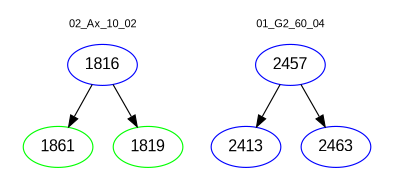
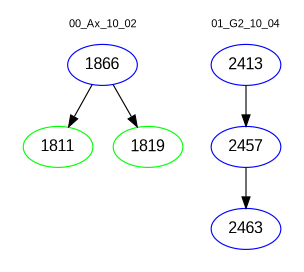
(103, 24) -> (103, 24)
(291, 24) -> (246, 24)
(102, 65) -> (102, 65)
(271, 101) -> (246, 100)
(58, 147) -> (58, 147)
